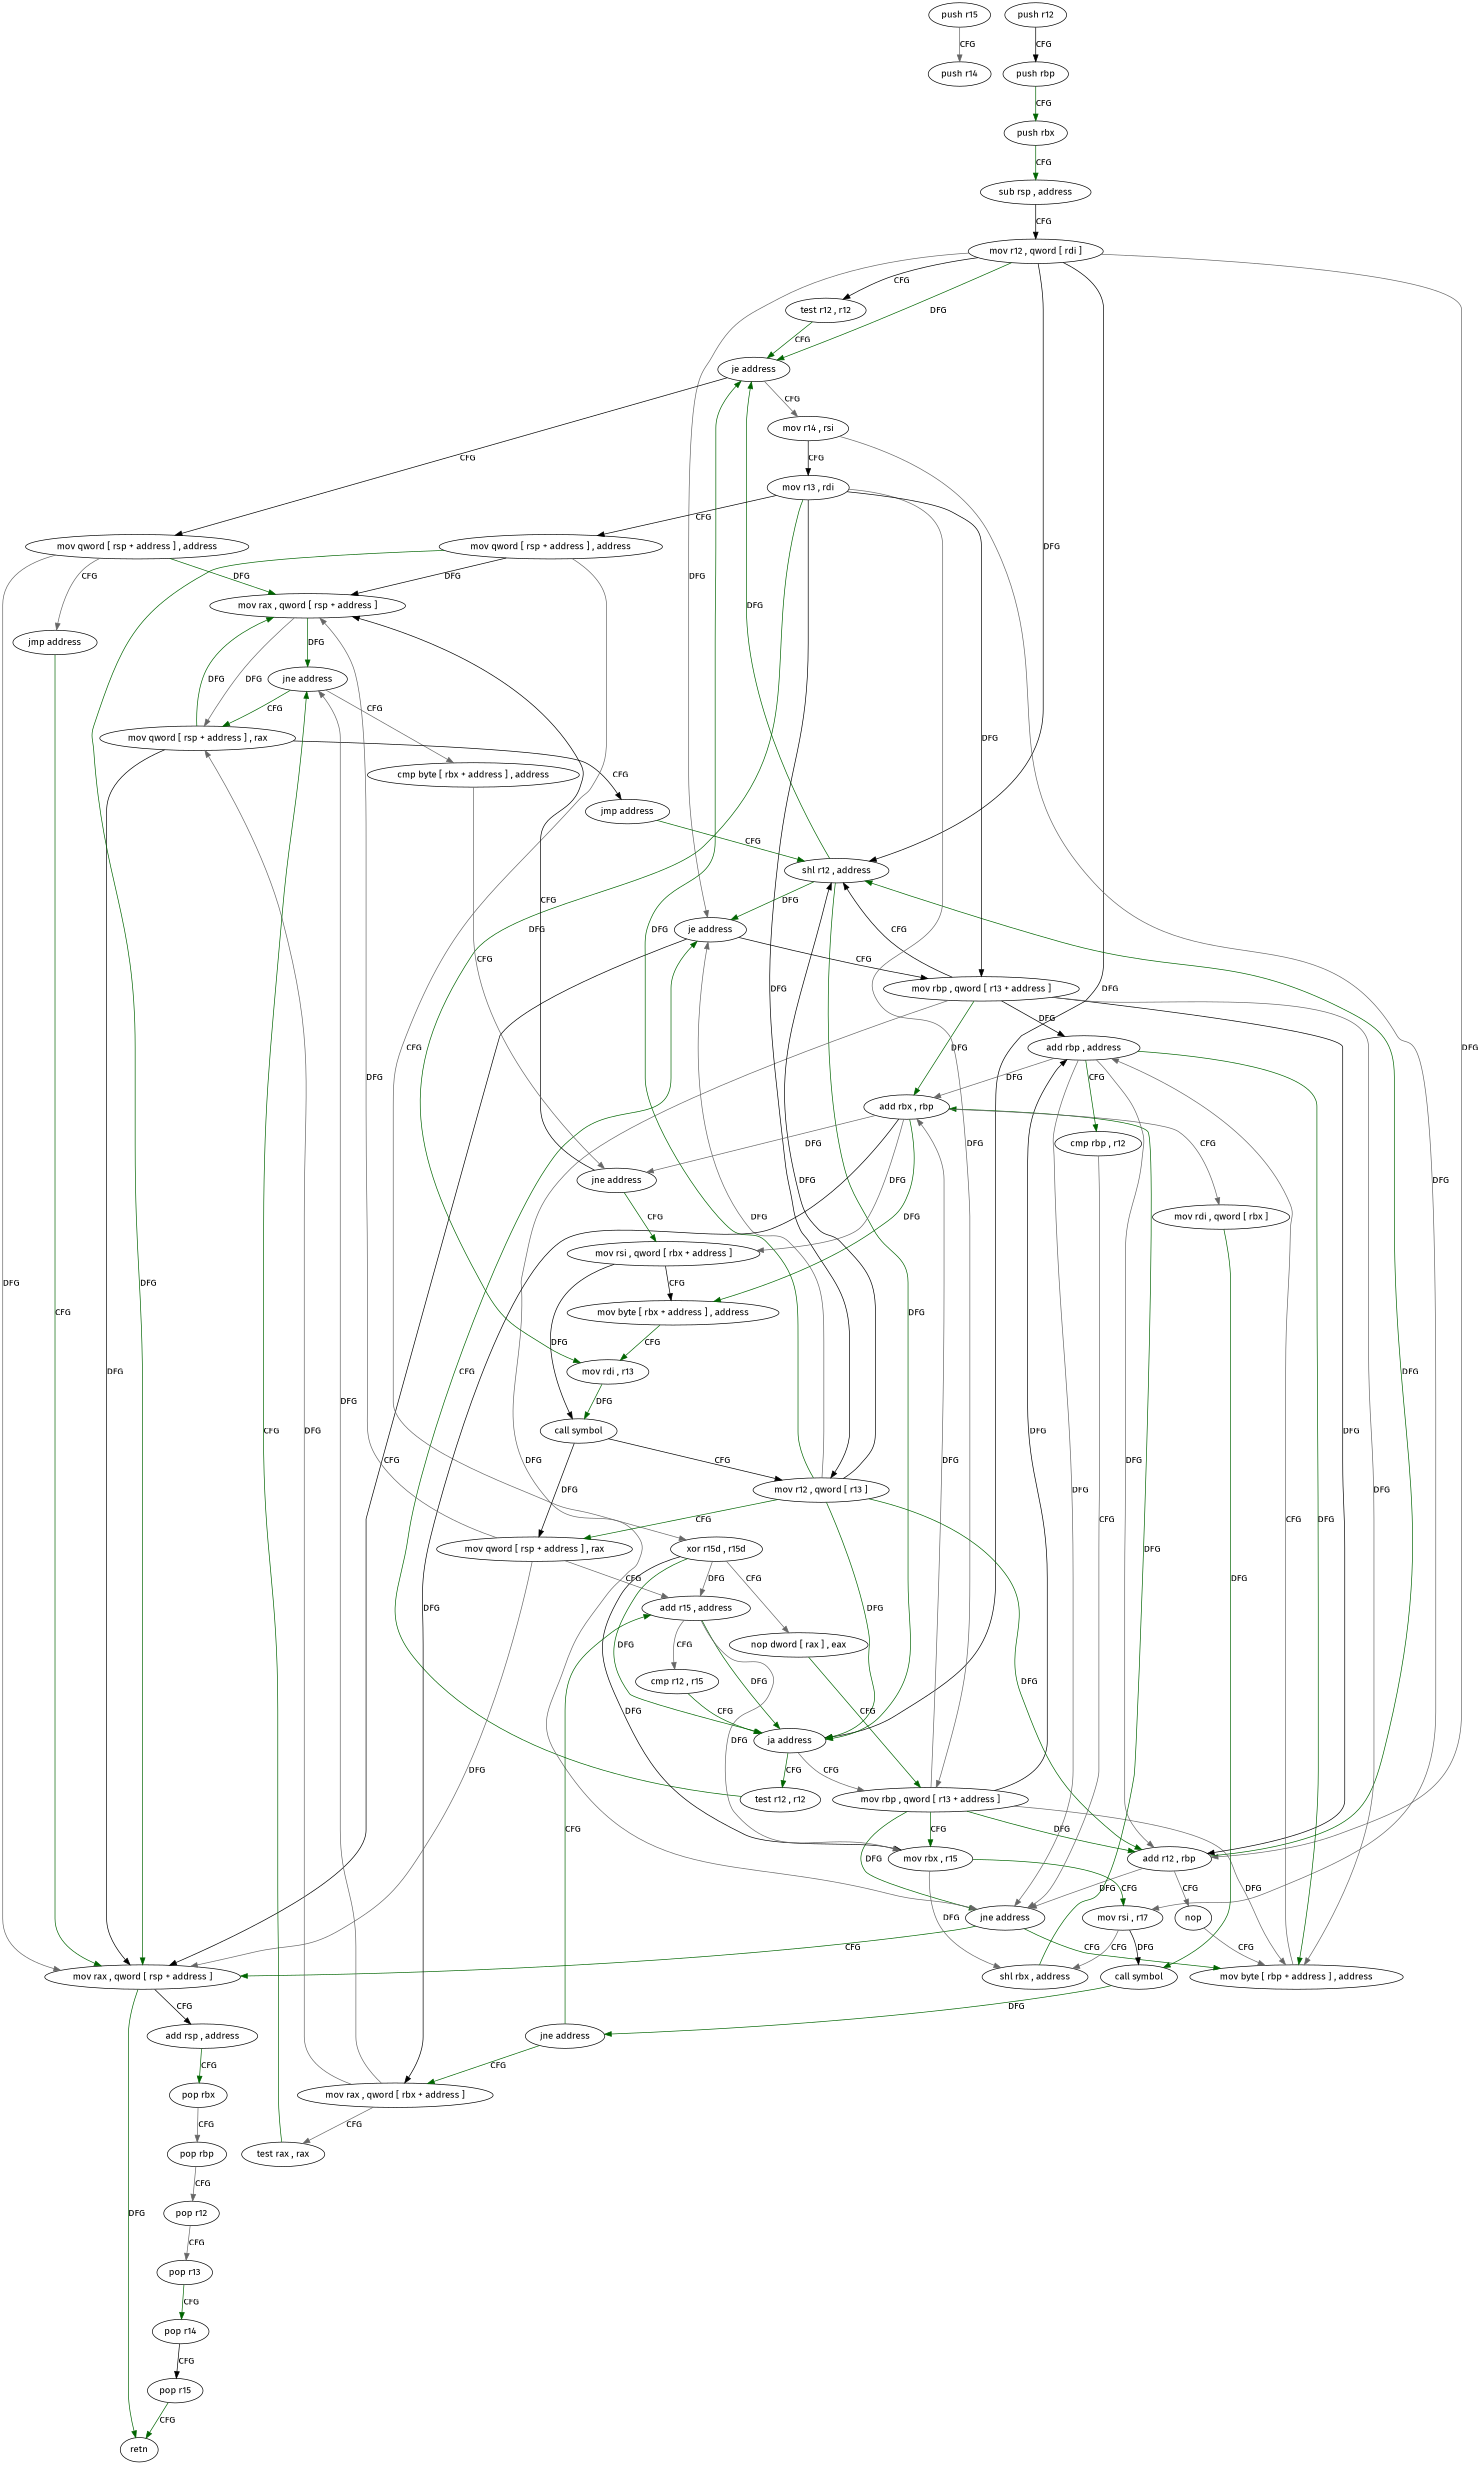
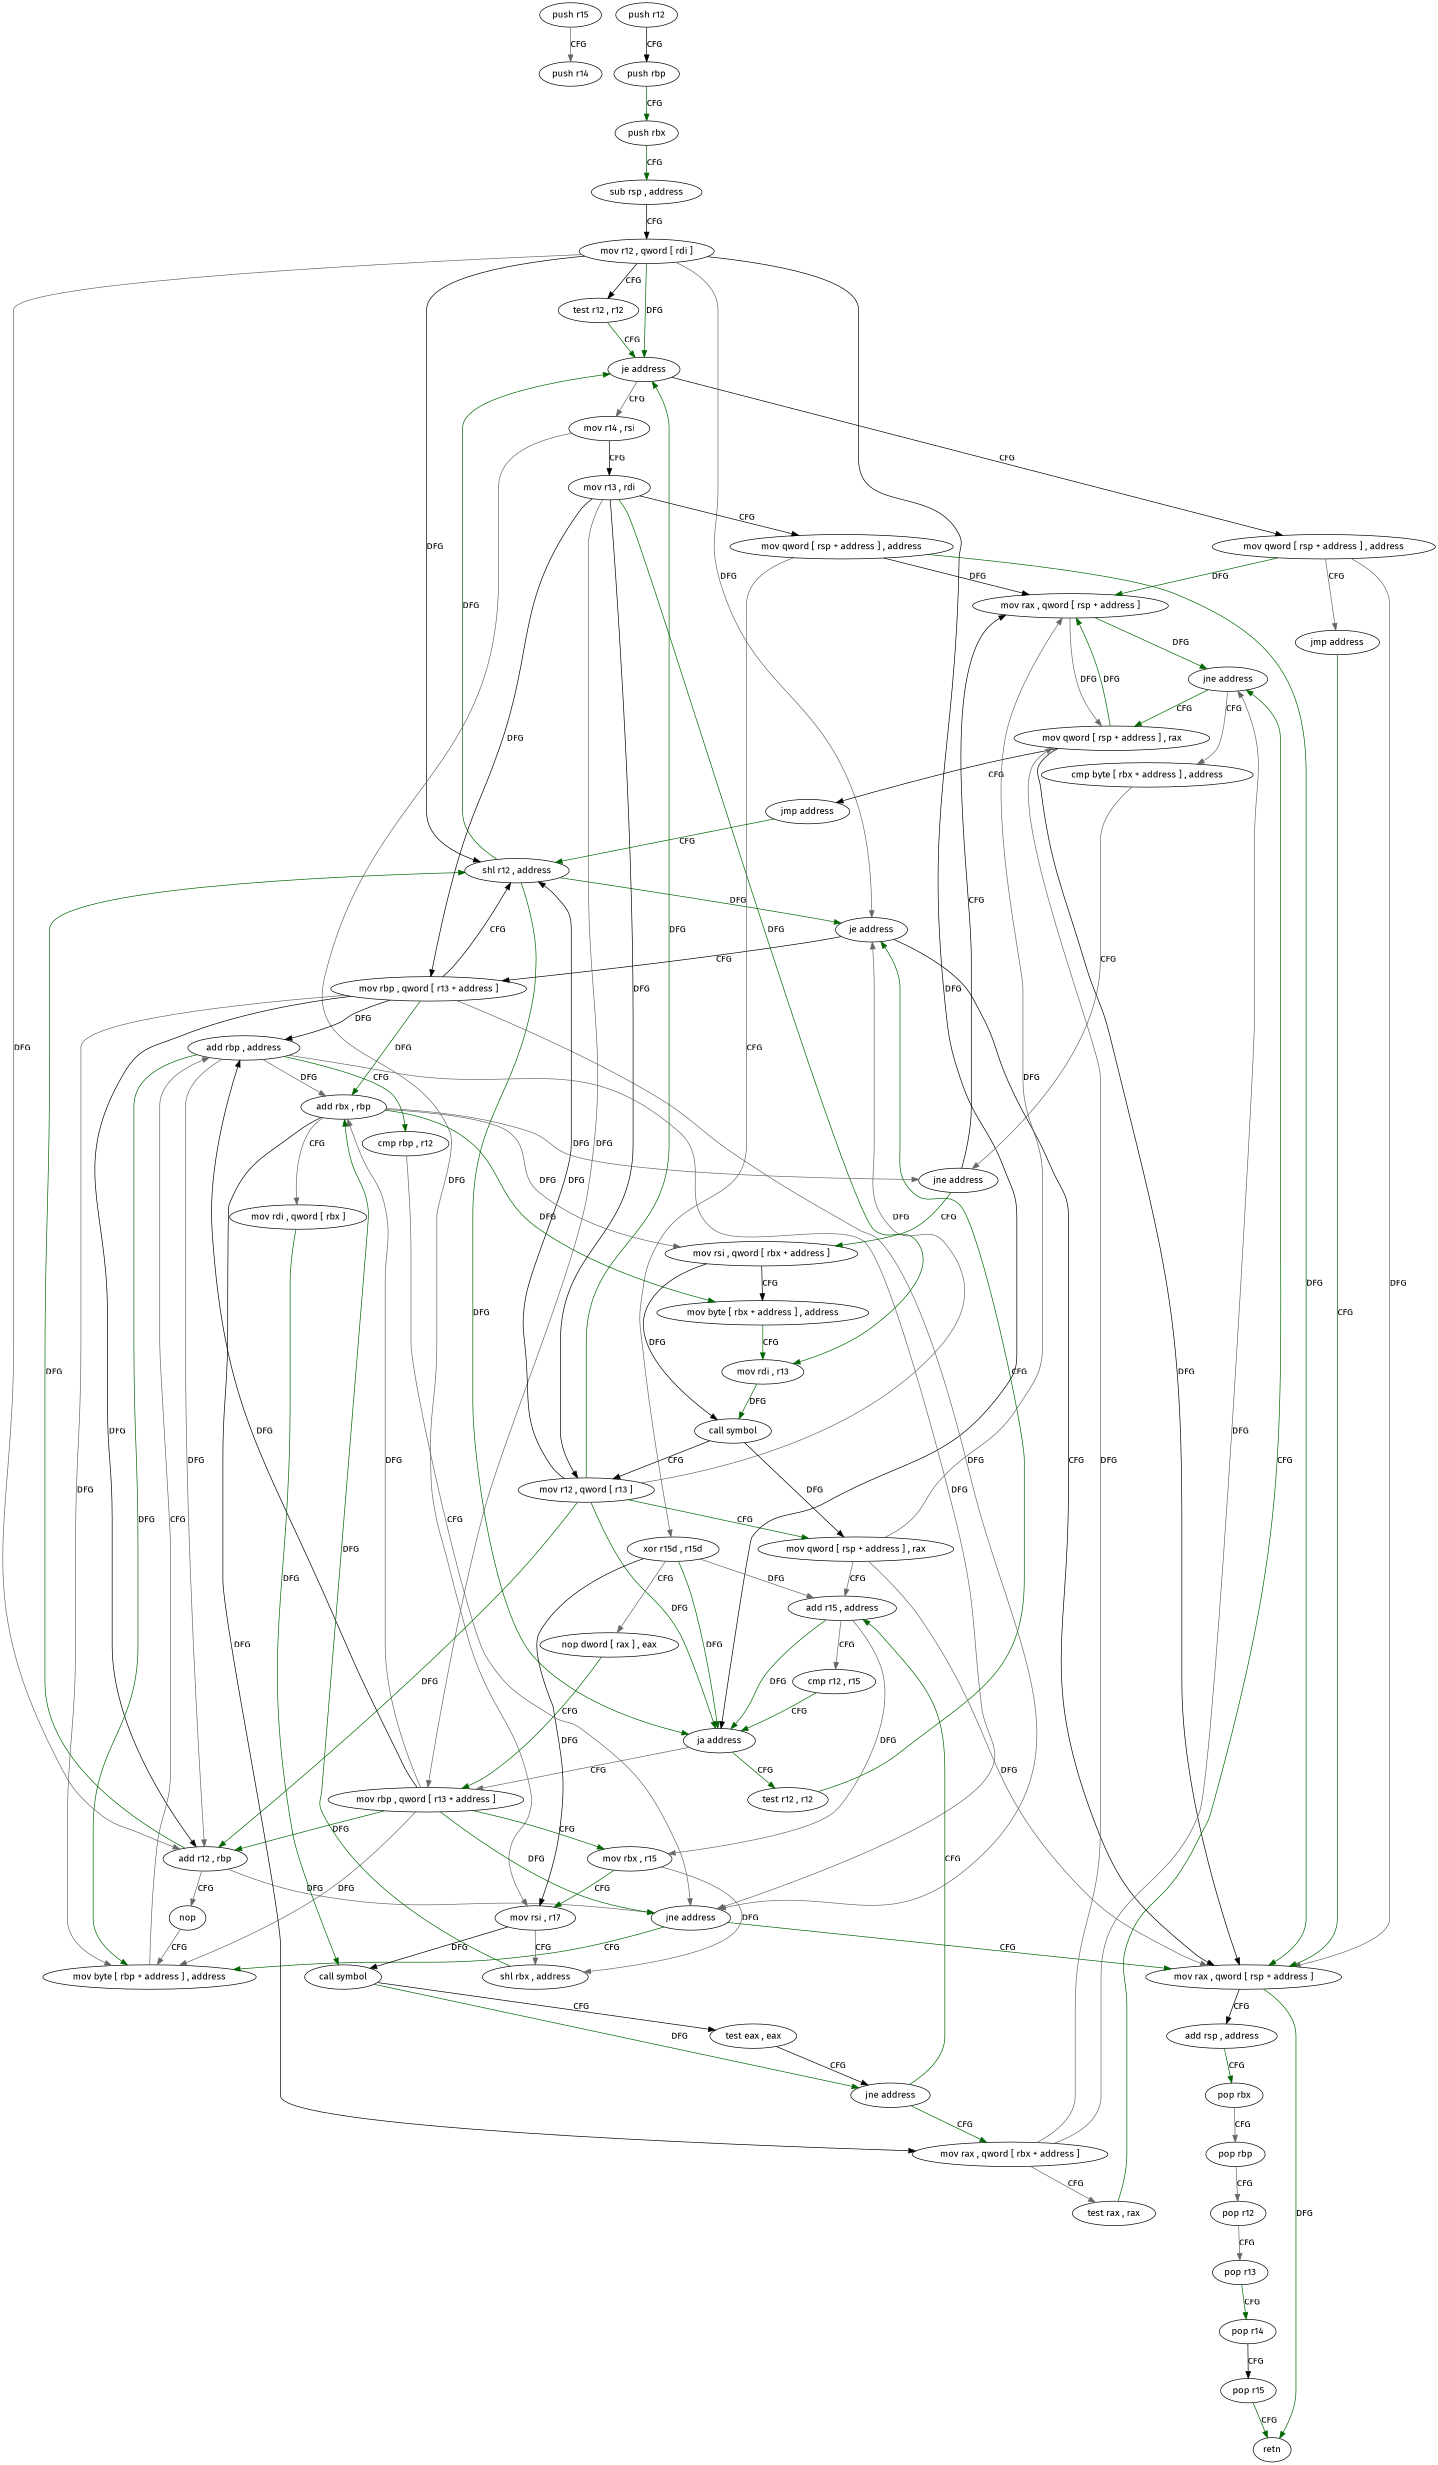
(656, 1769) -> (551, 1701)
none -> (753, 2036)
